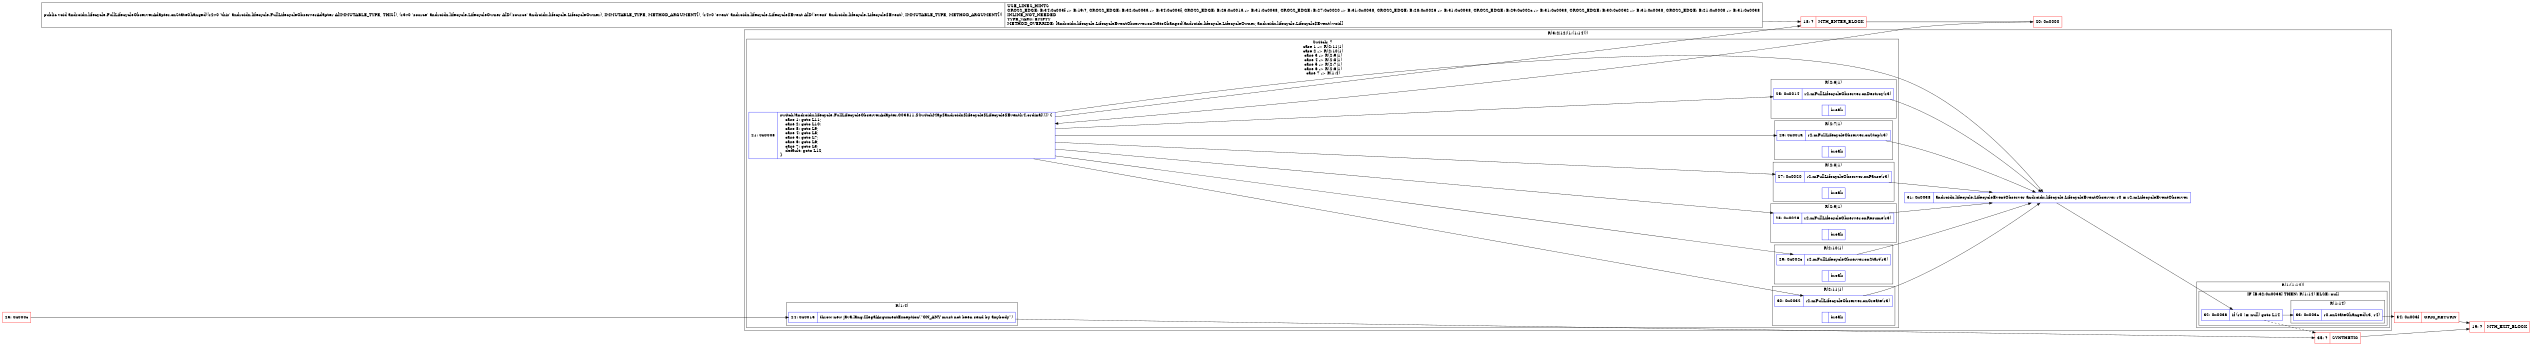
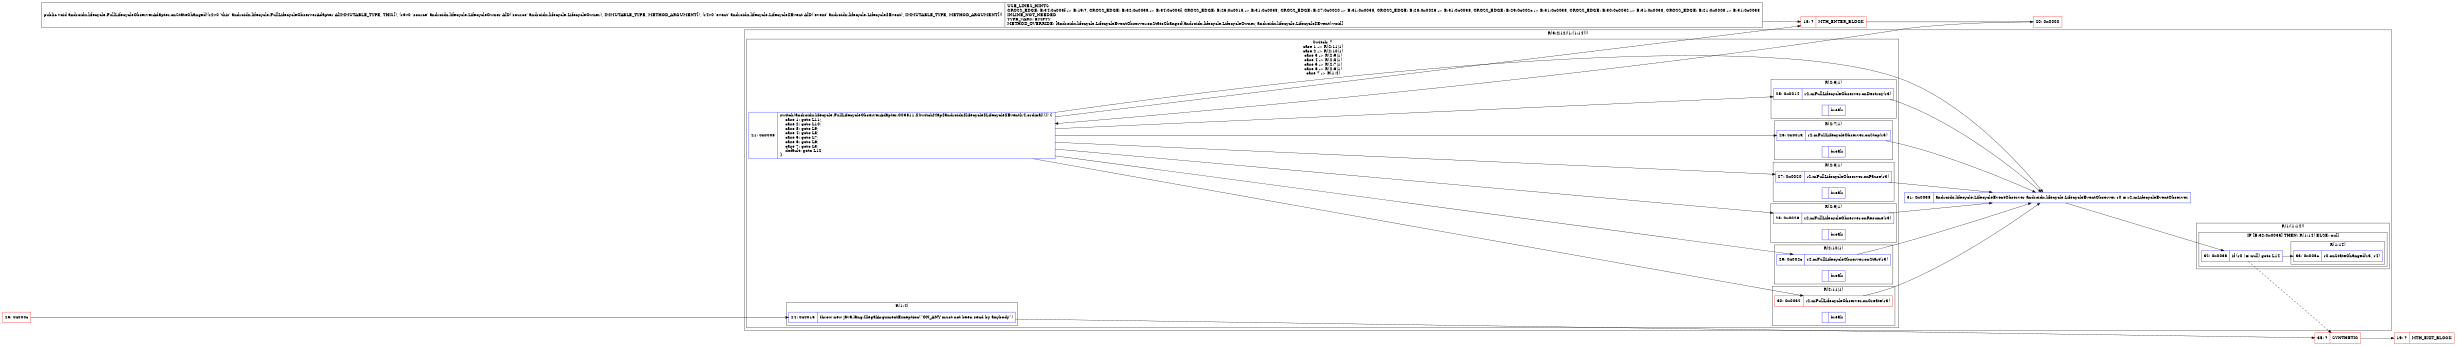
(1834, 301) -> (1834, 301)
(2427, 317) -> none
